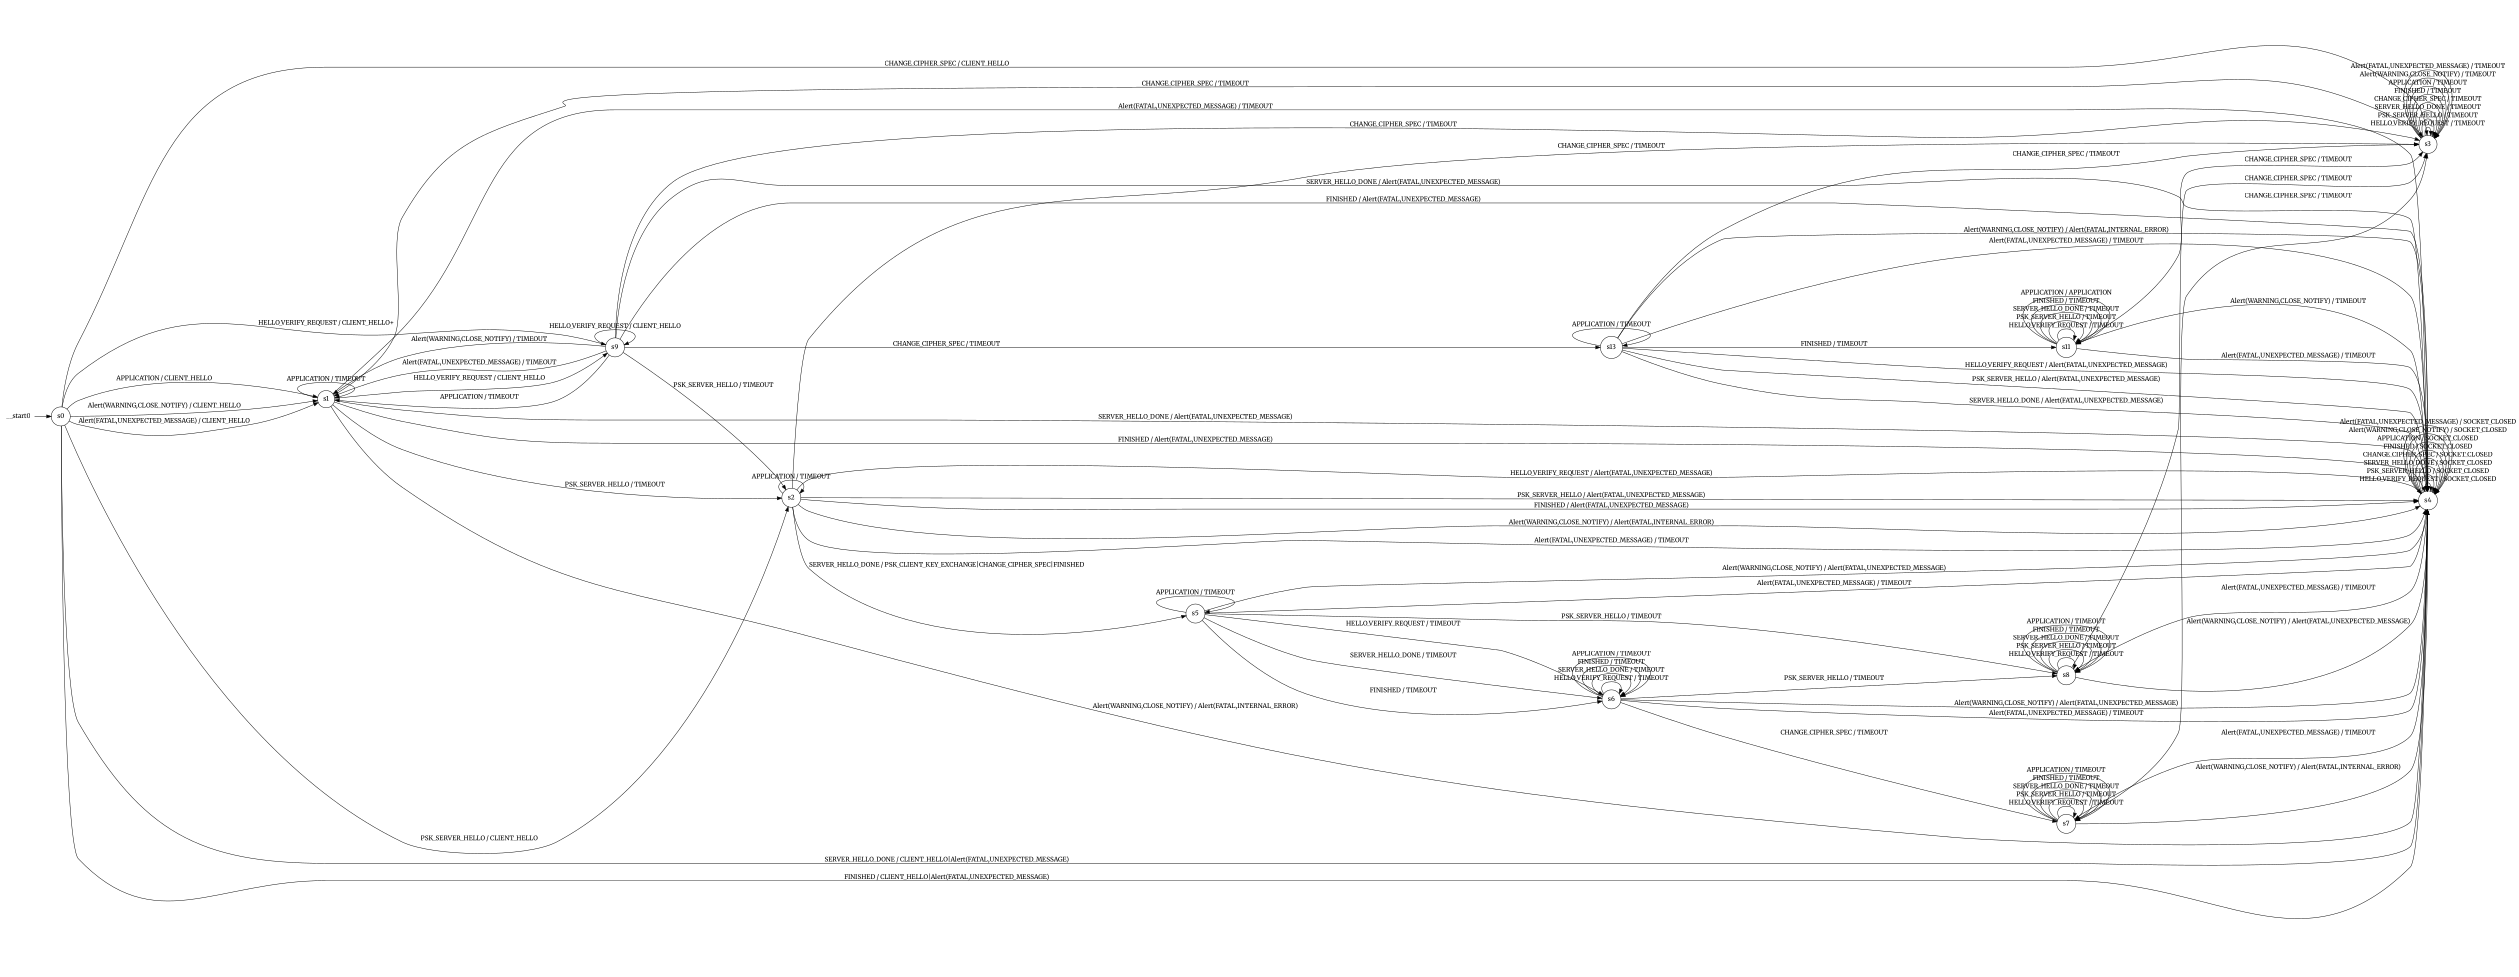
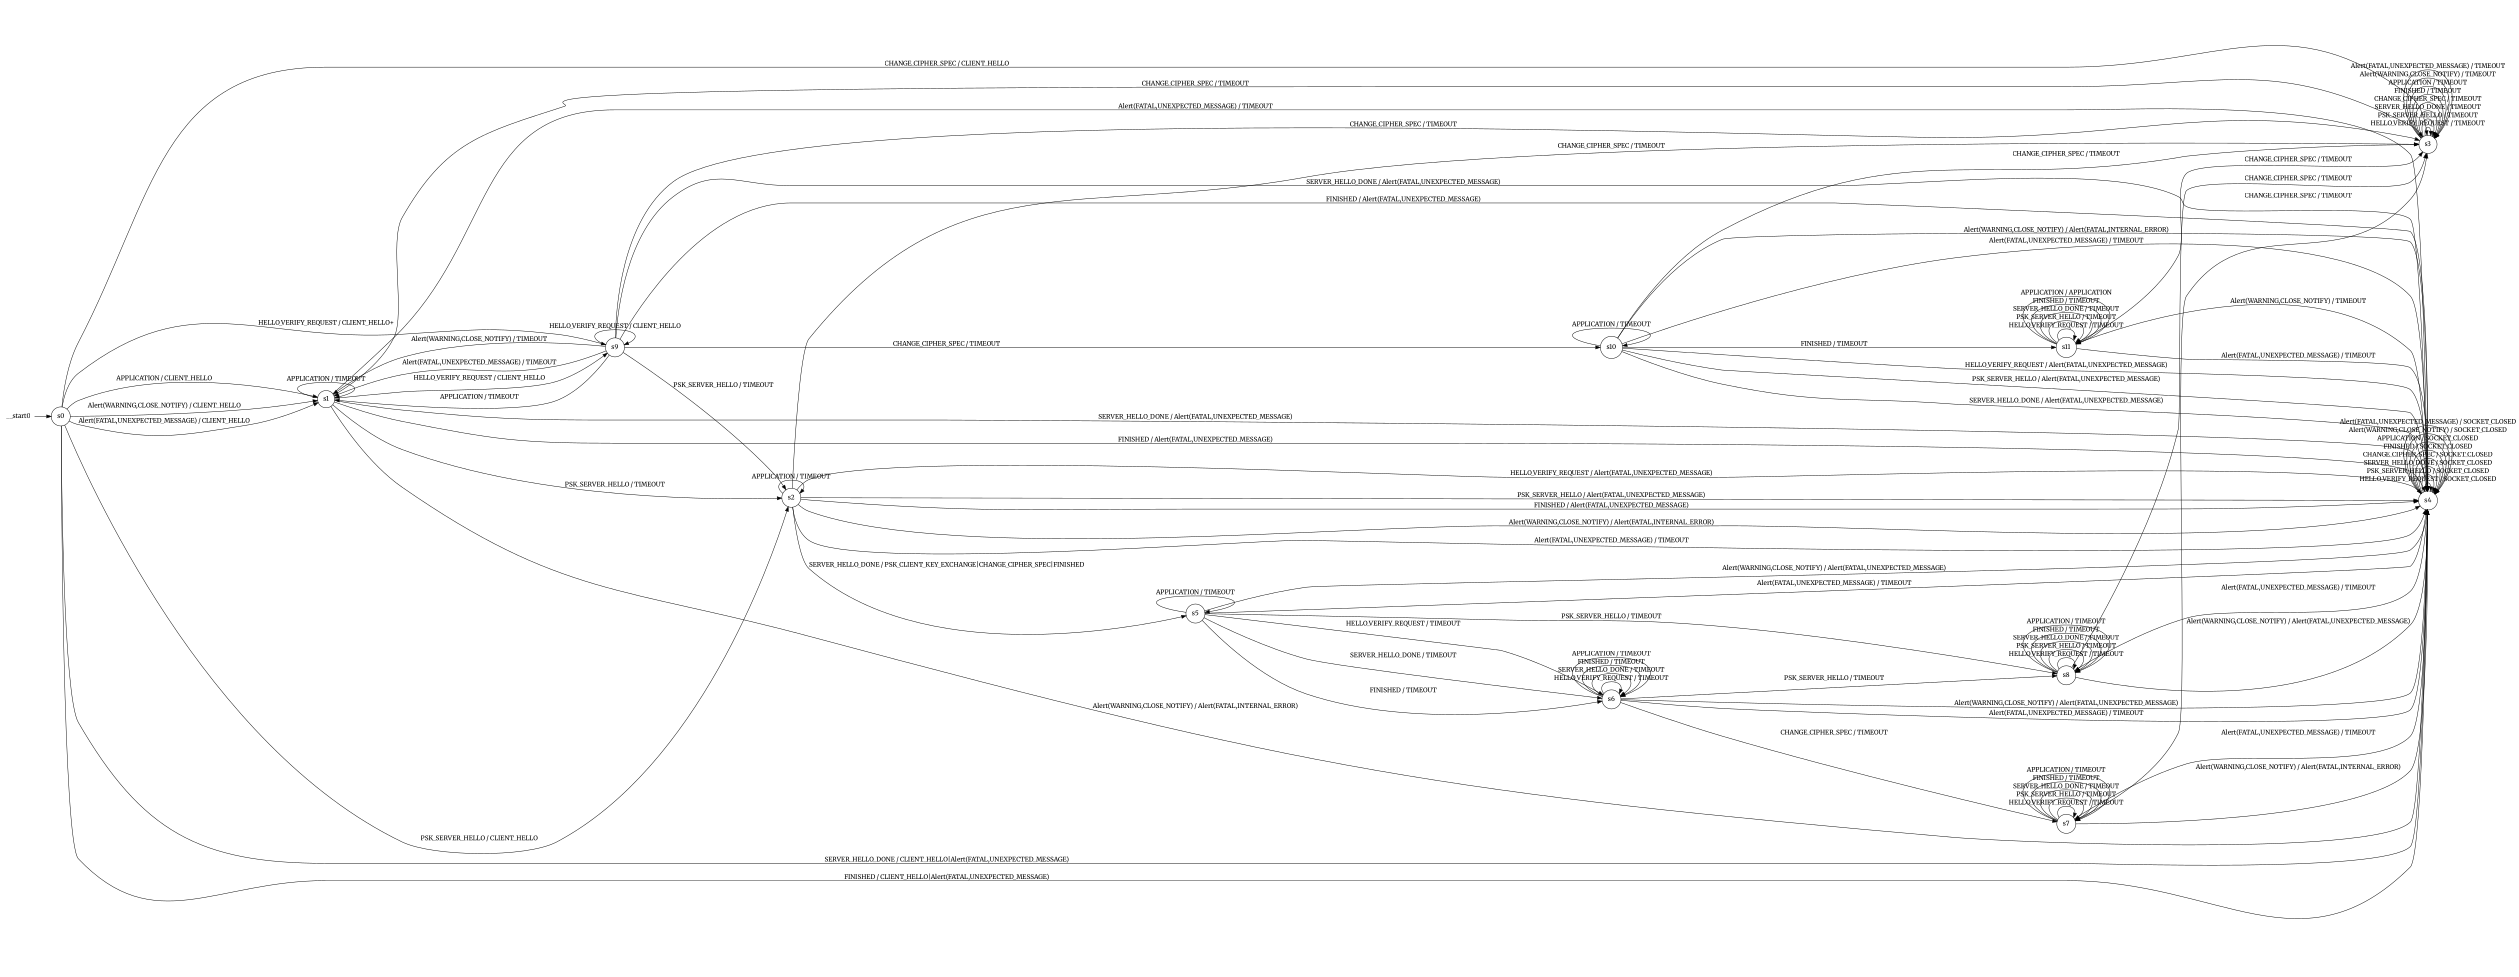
(1611, 347) -> (1611, 347)
